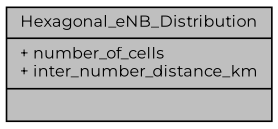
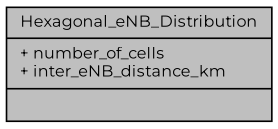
(139, 72) -> (123, 72)
